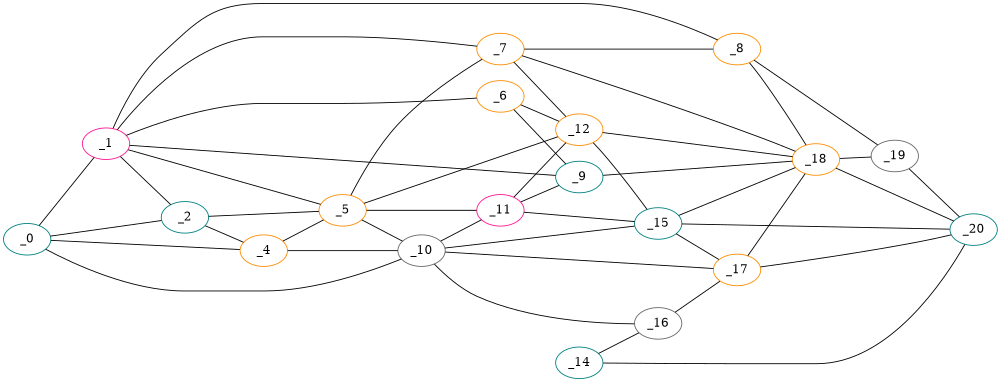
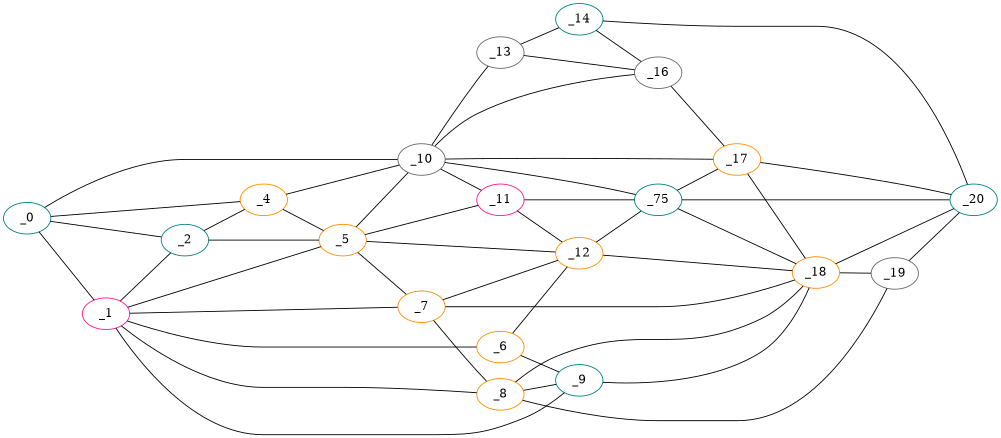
none -> (500, 53)
(540, 194) -> (540, 387)
(658, 223) -> (658, 200)
